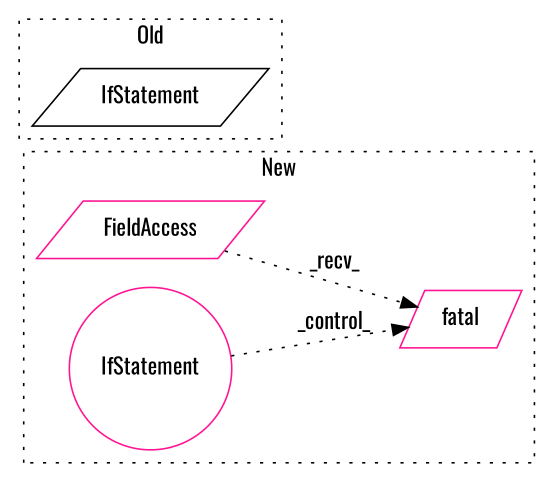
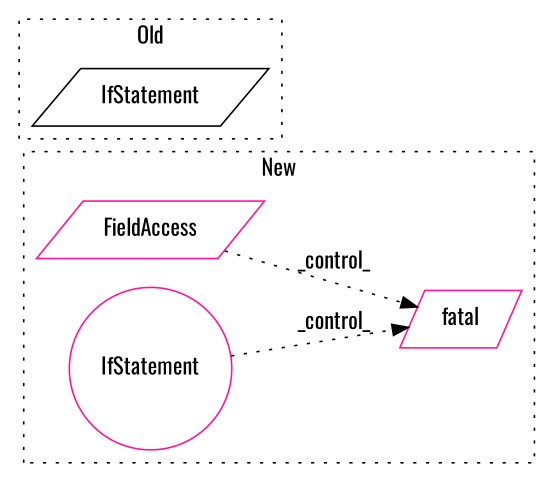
(335, 263) -> (335, 263)
